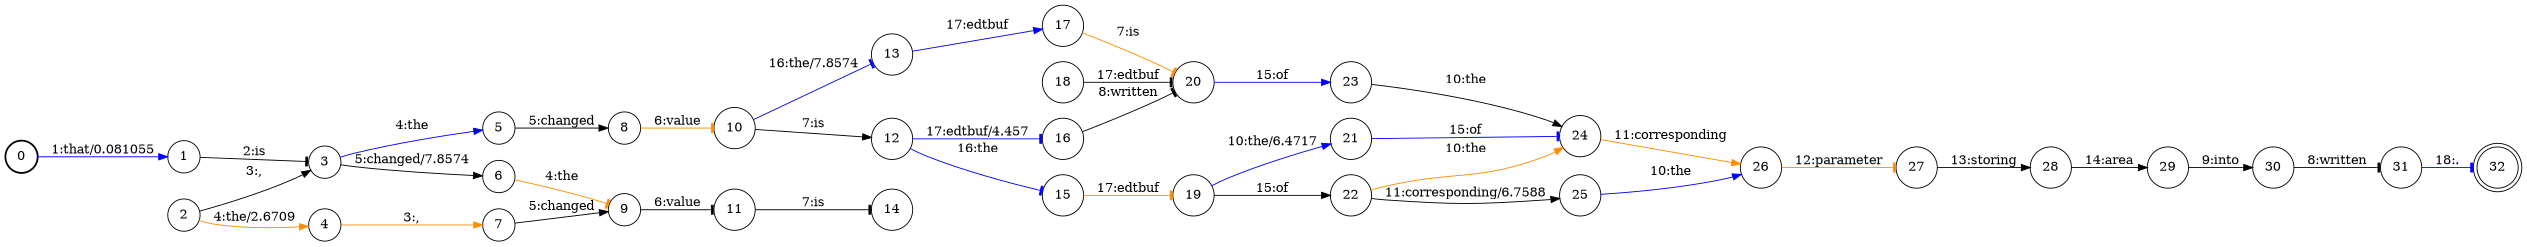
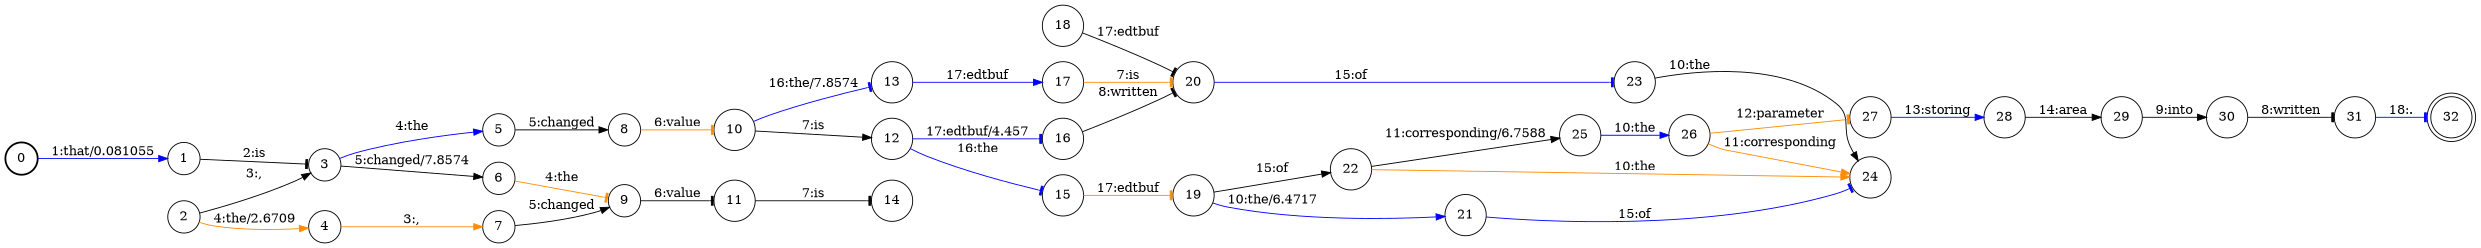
(1268, 82) -> (1412, 82)
(1666, 151) -> (1774, 159)
(1979, 168) -> (1933, 117)
